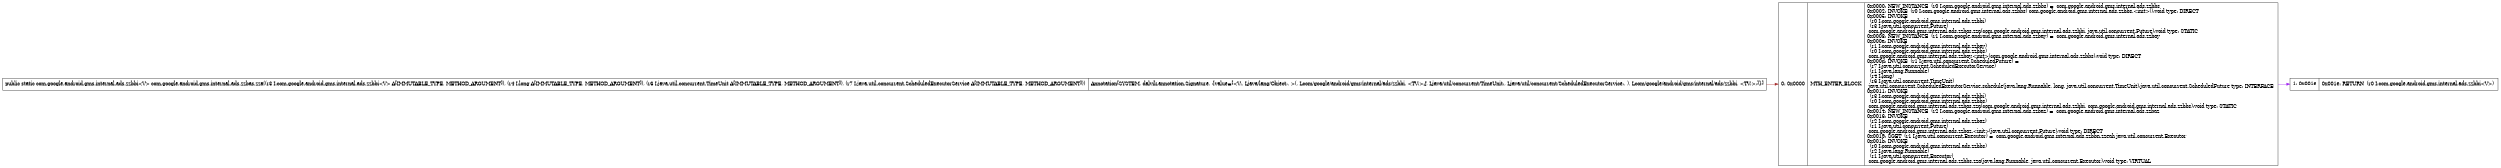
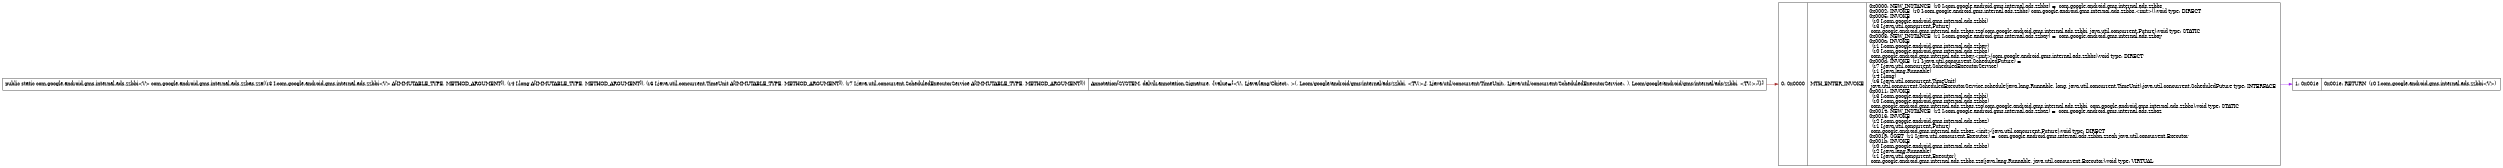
(1836, 84) -> (1837, 84)
